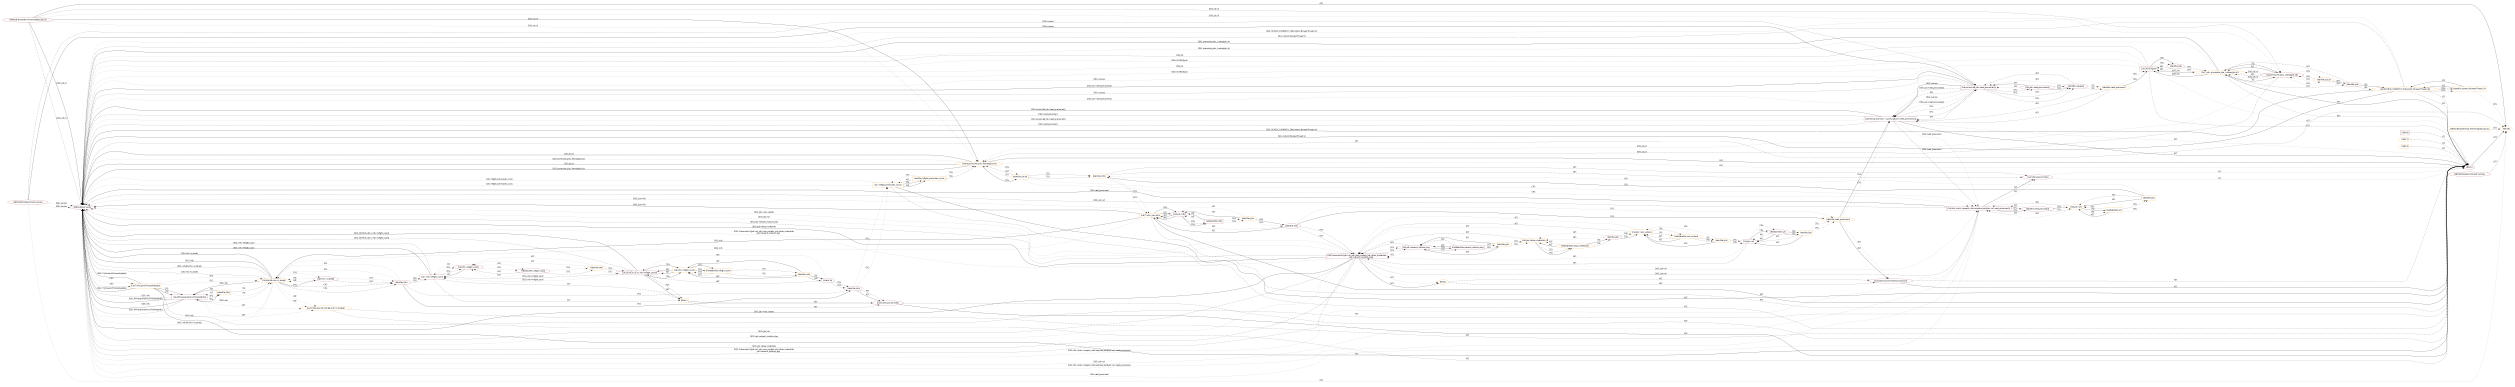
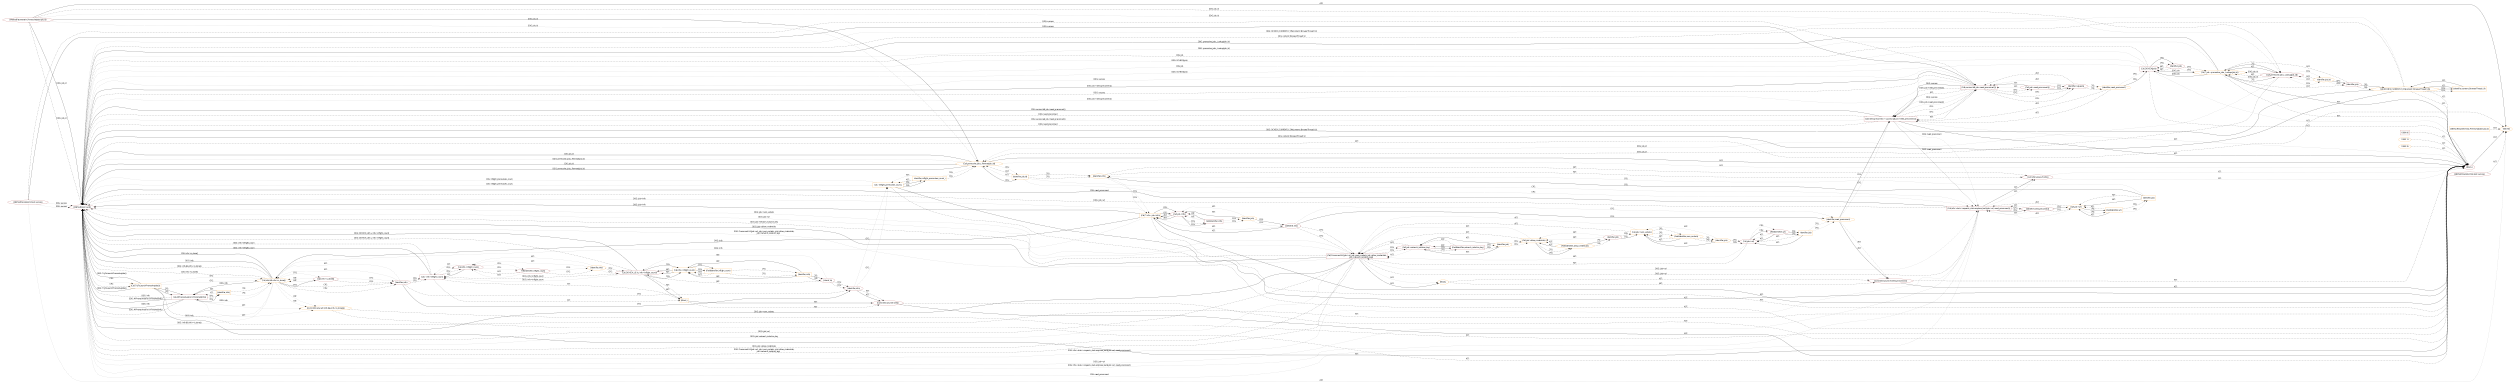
(2493, 105) -> none
(979, 164) -> (979, 164)
